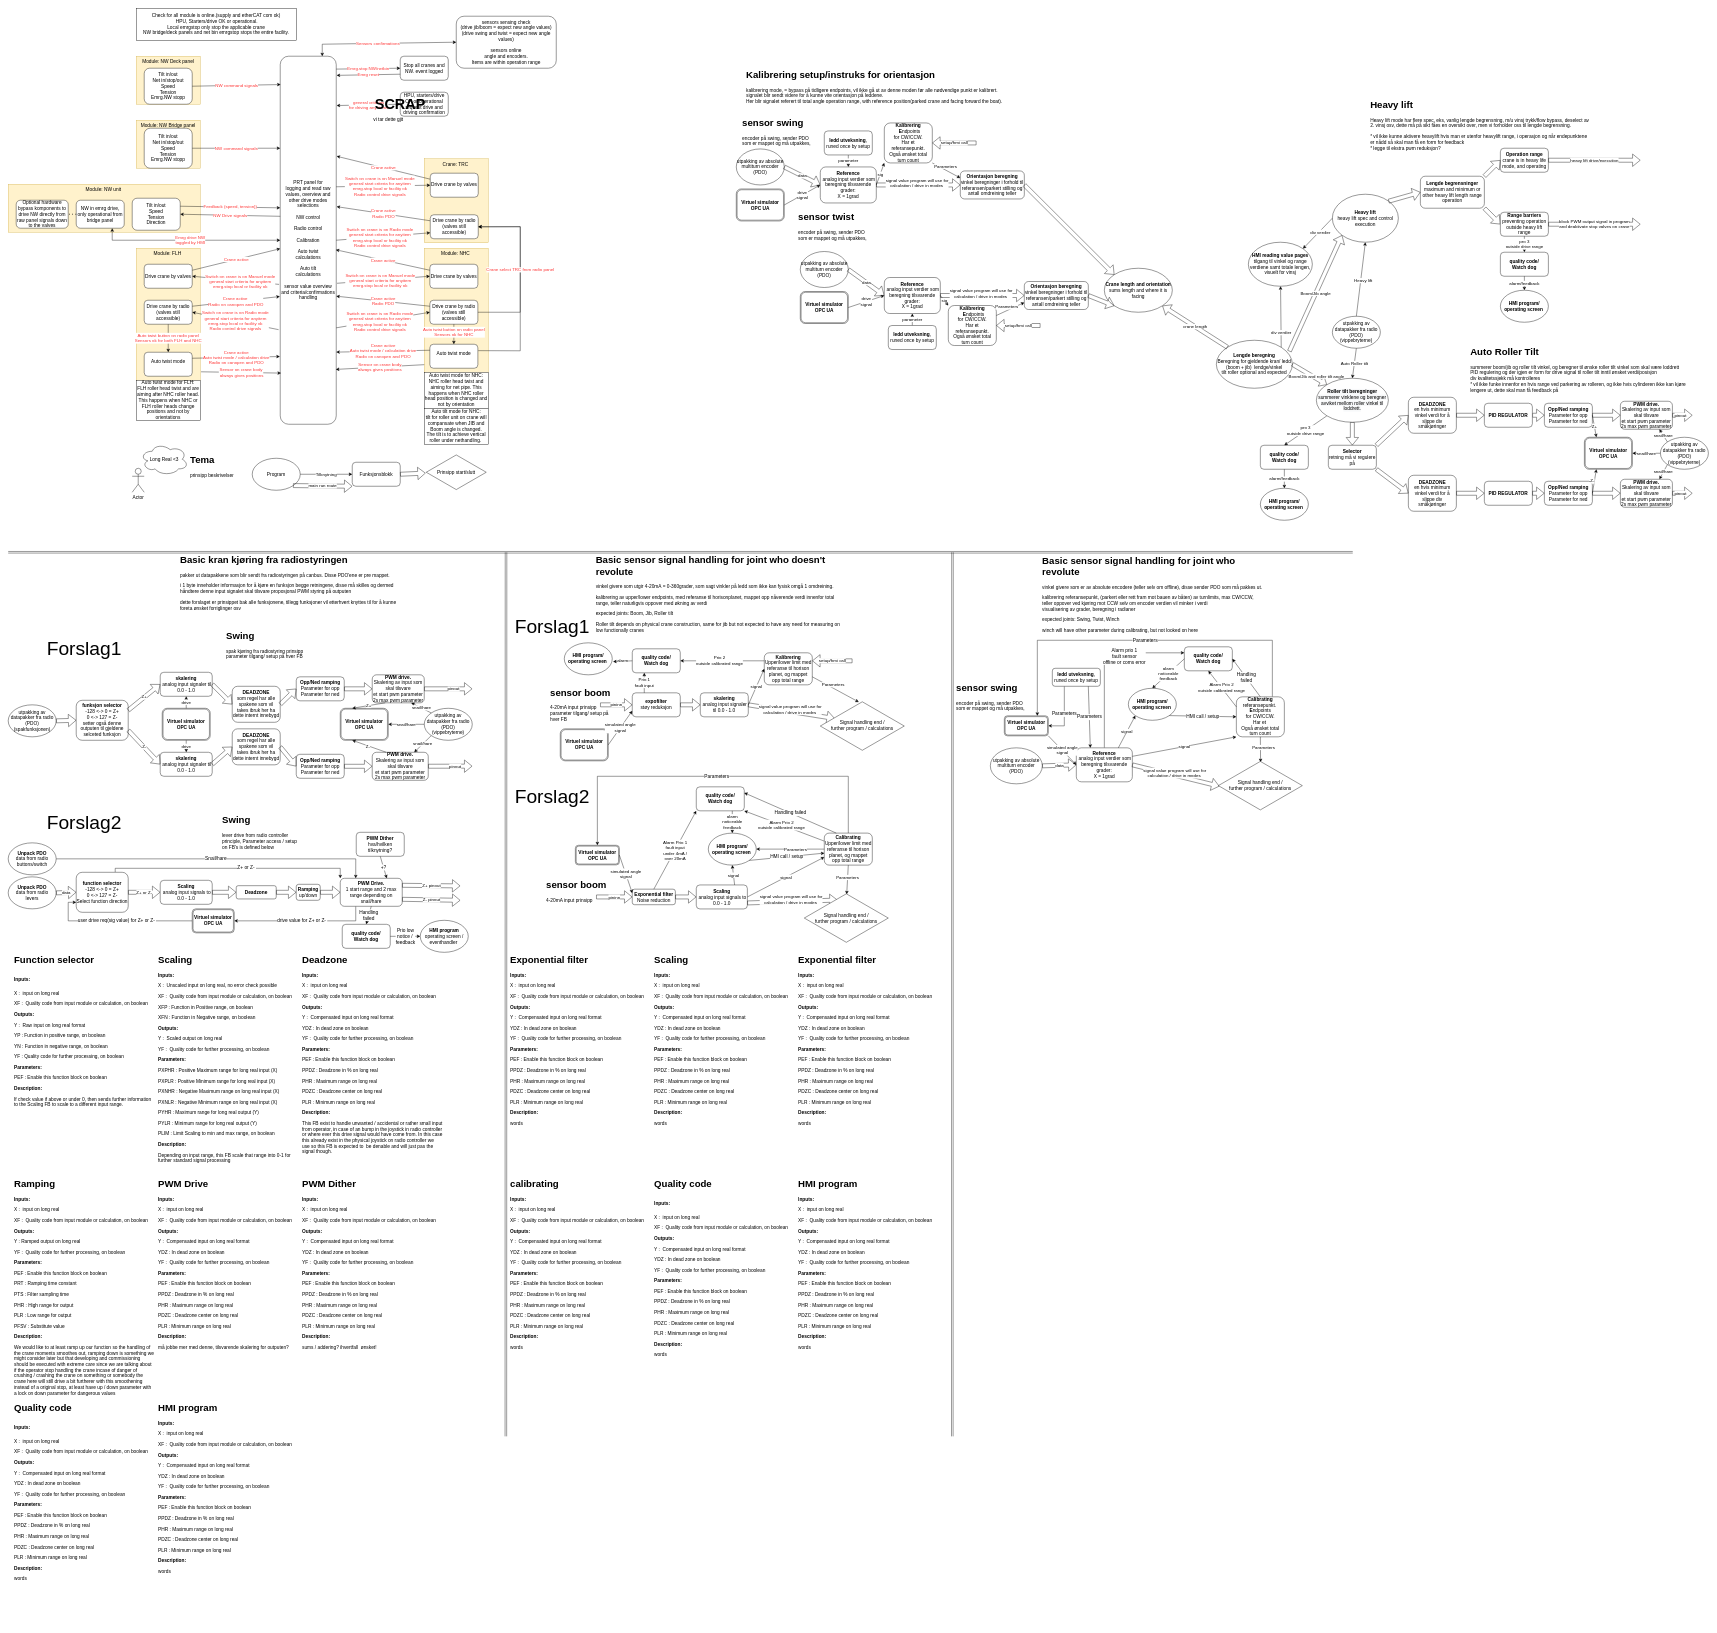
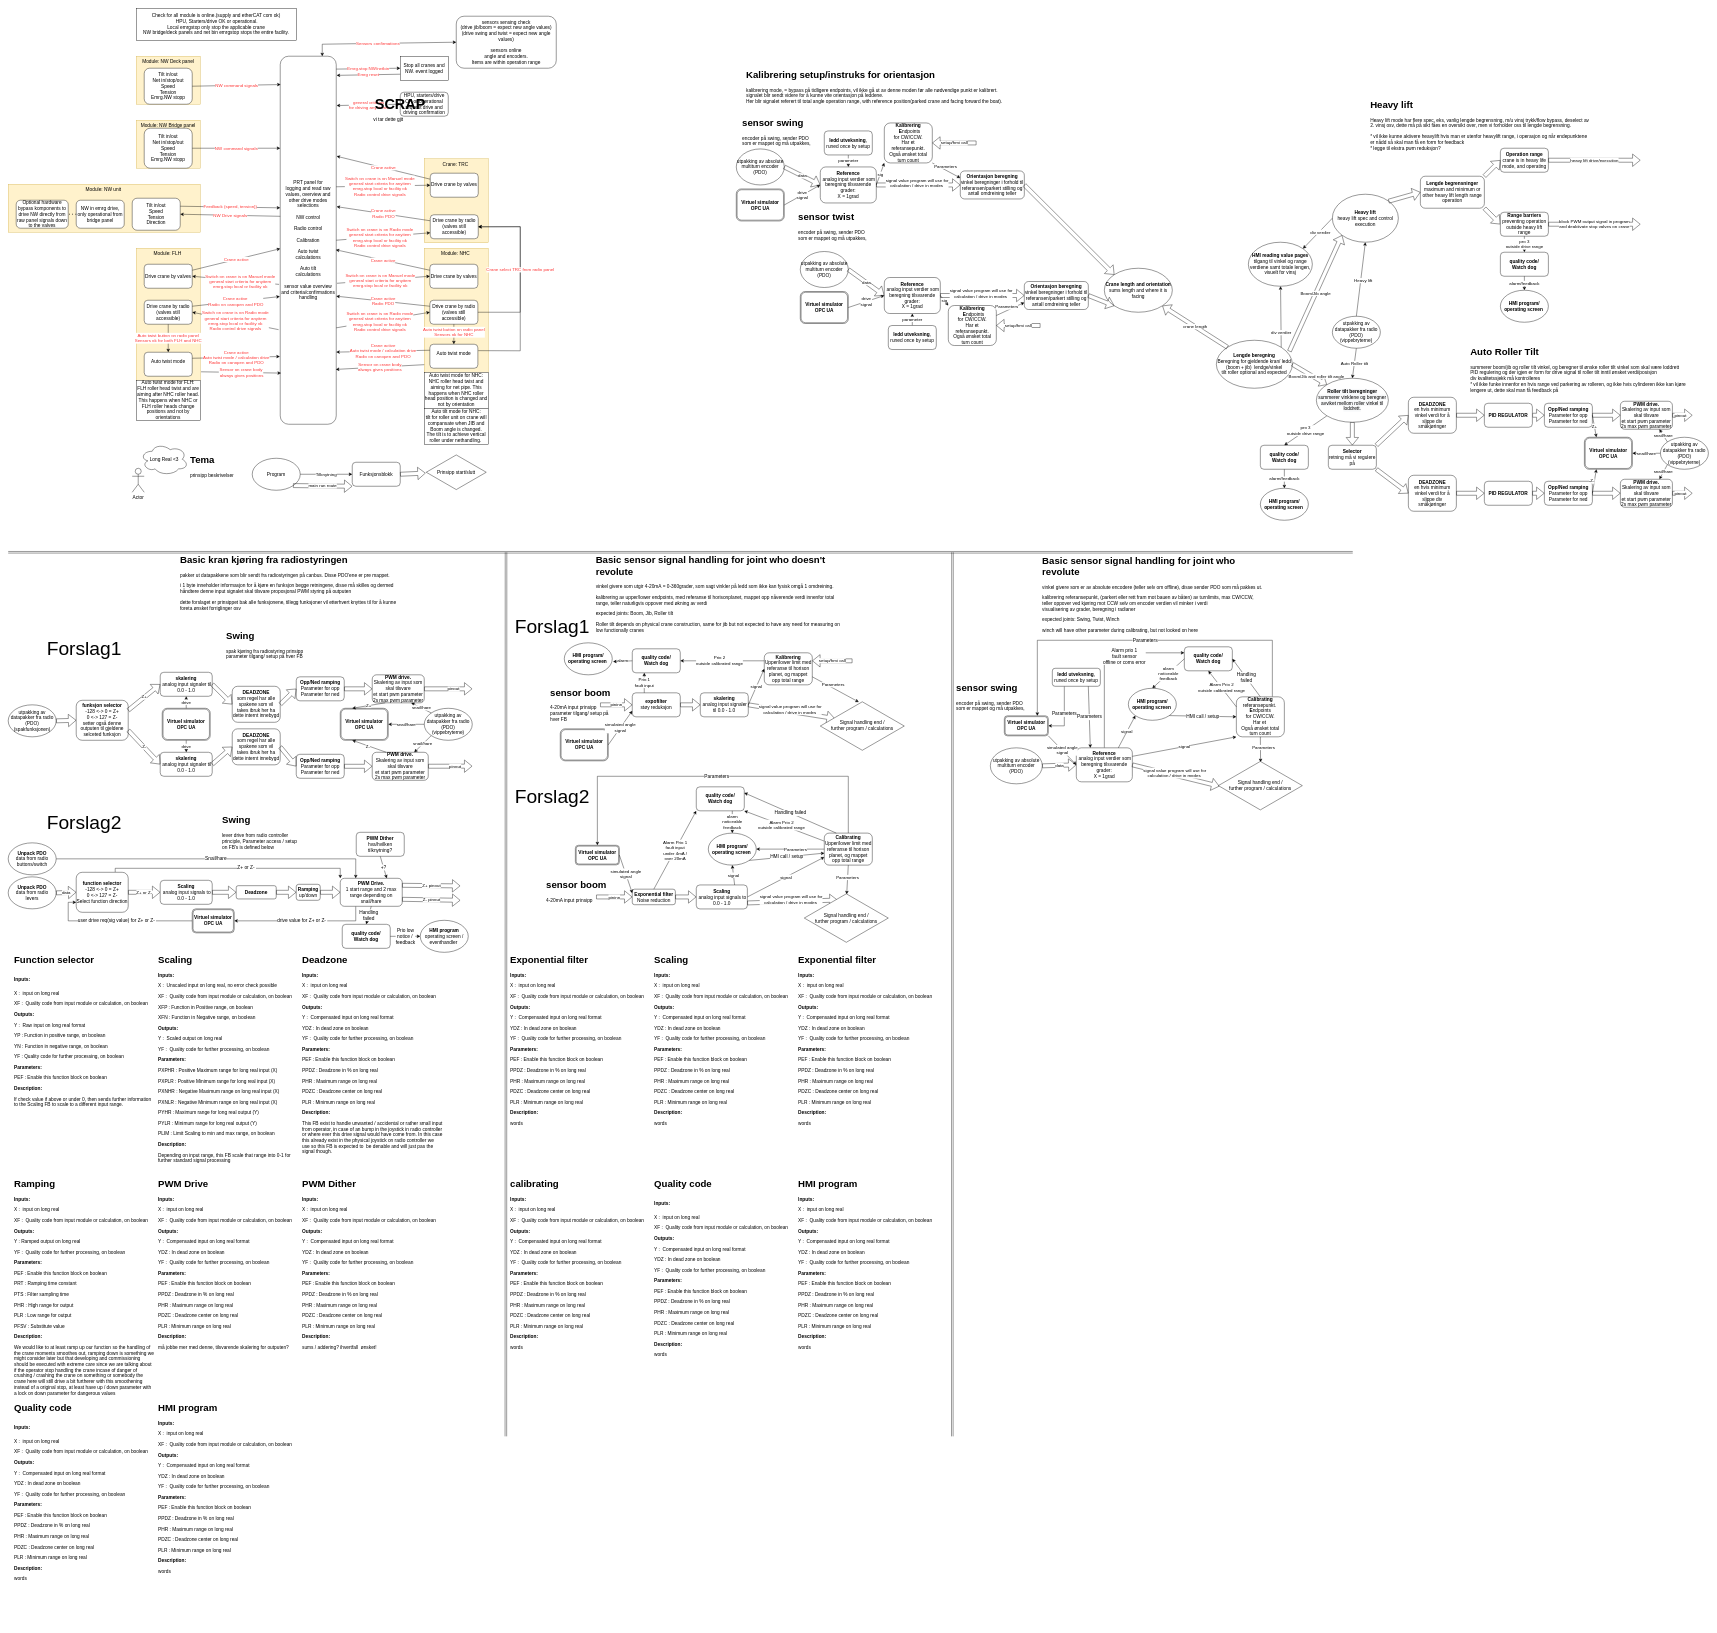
(424, 68) -> (424, 68)
(277, 240) -> none
